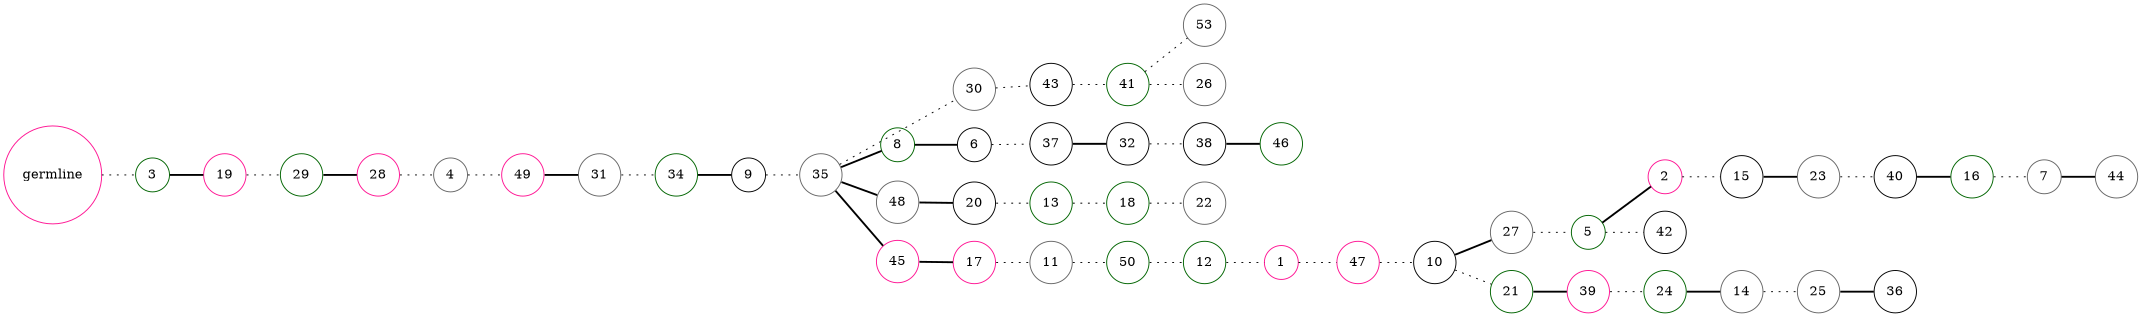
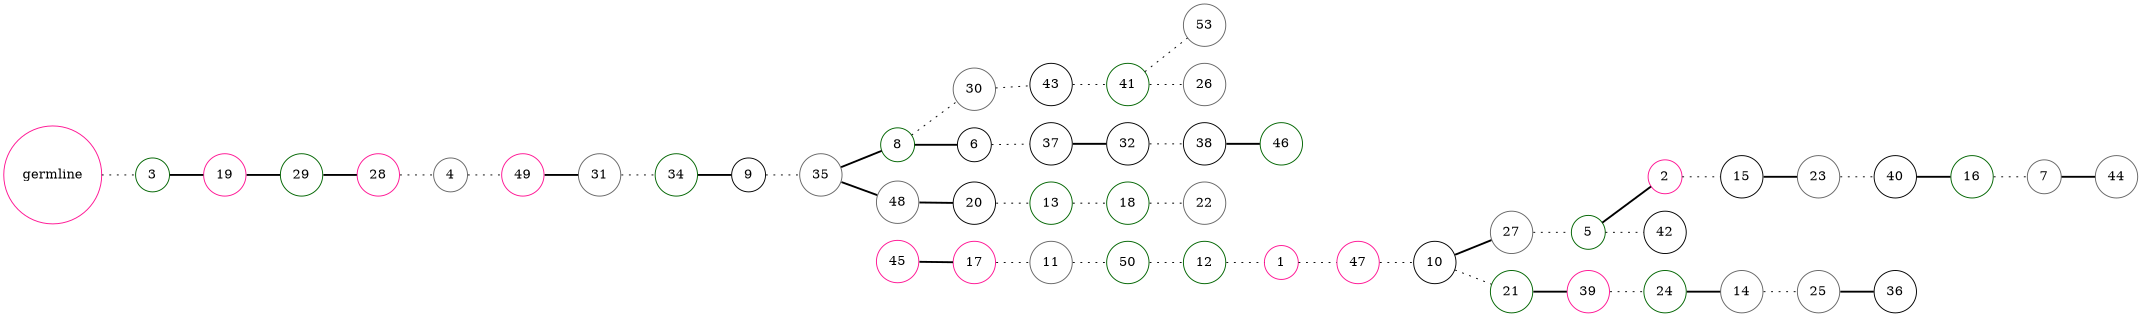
(898, 132) -> (934, 118)
(263, 175) -> (263, 175)
(859, 218) -> none
